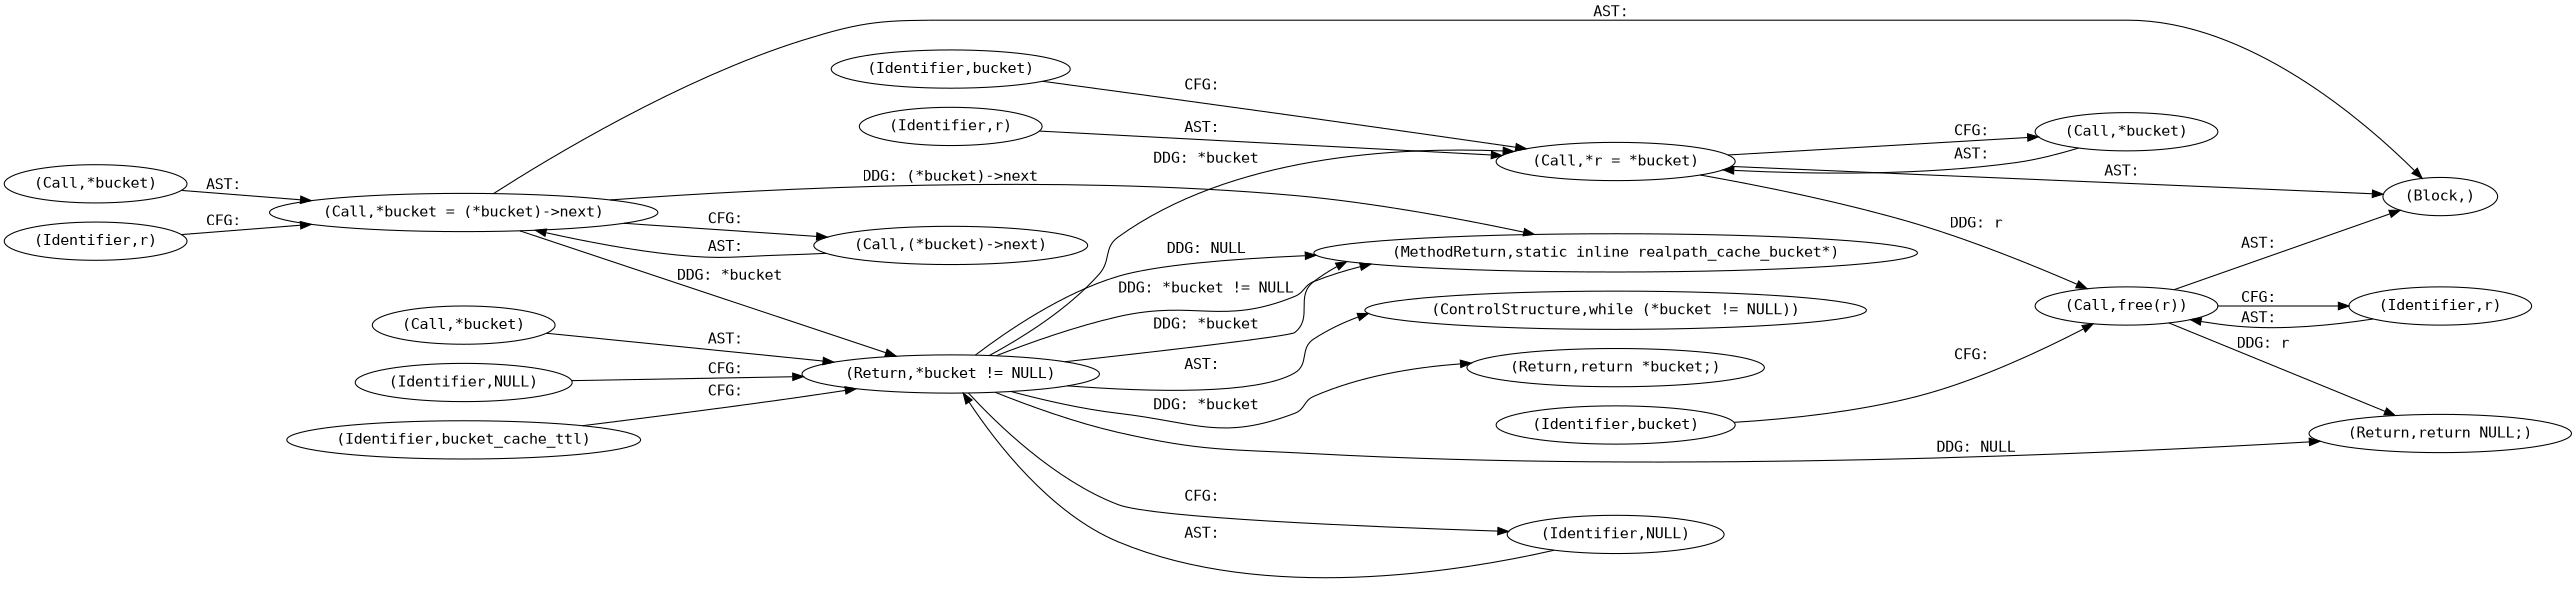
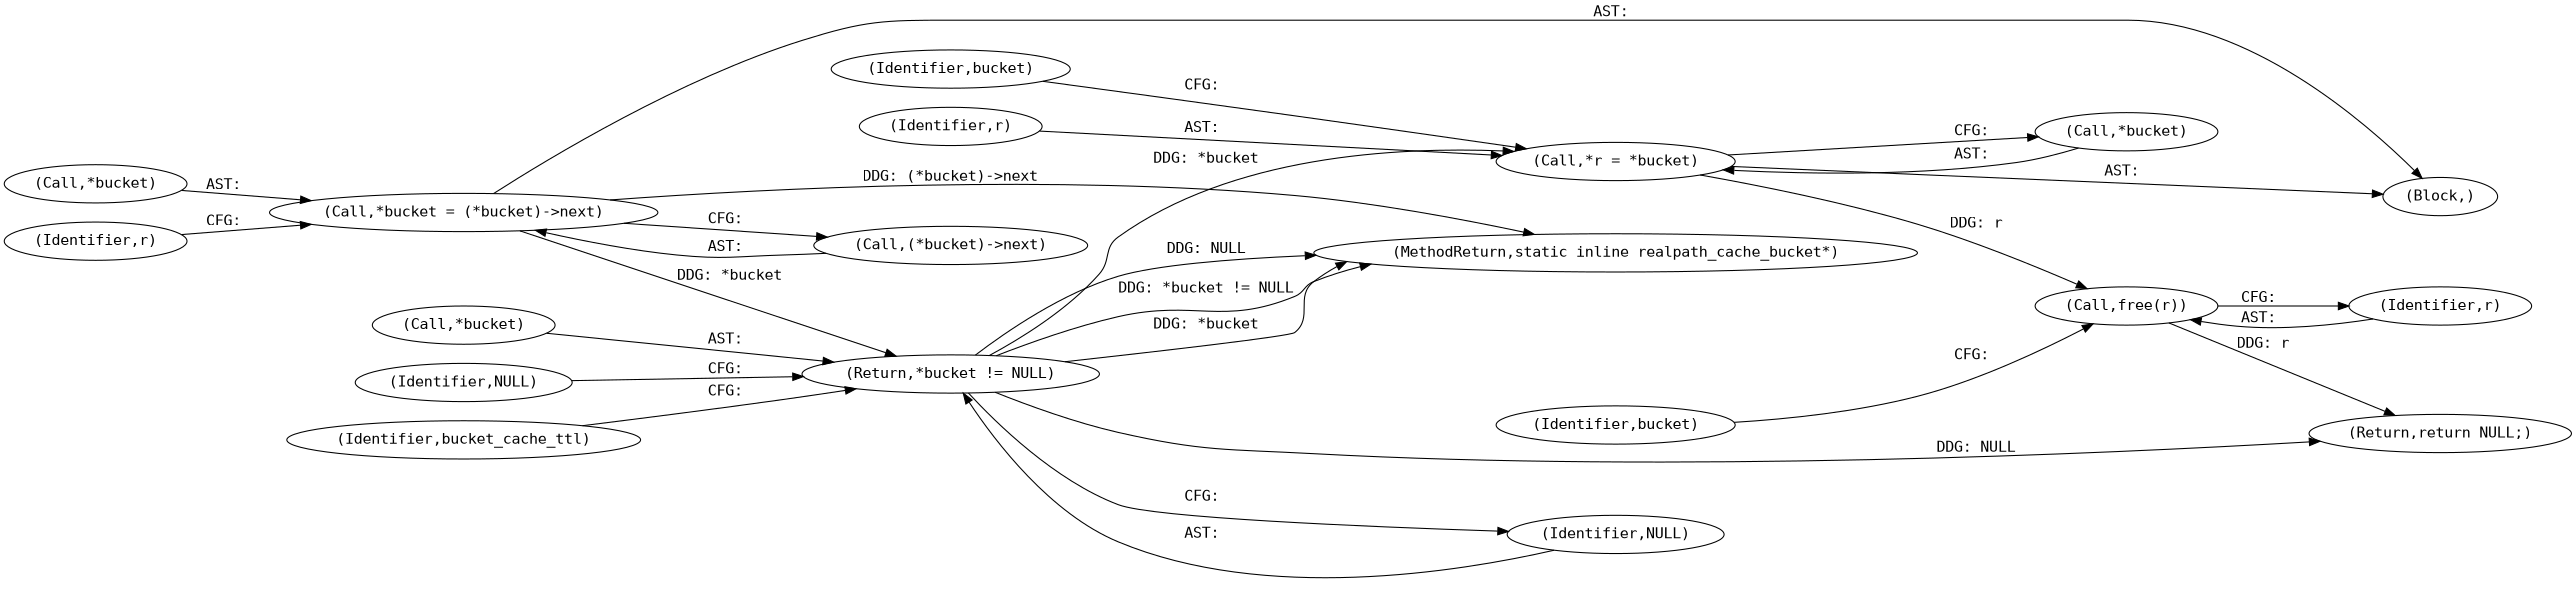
(2282, 252) -> none
(1616, 310) -> none
(1616, 368) -> none
